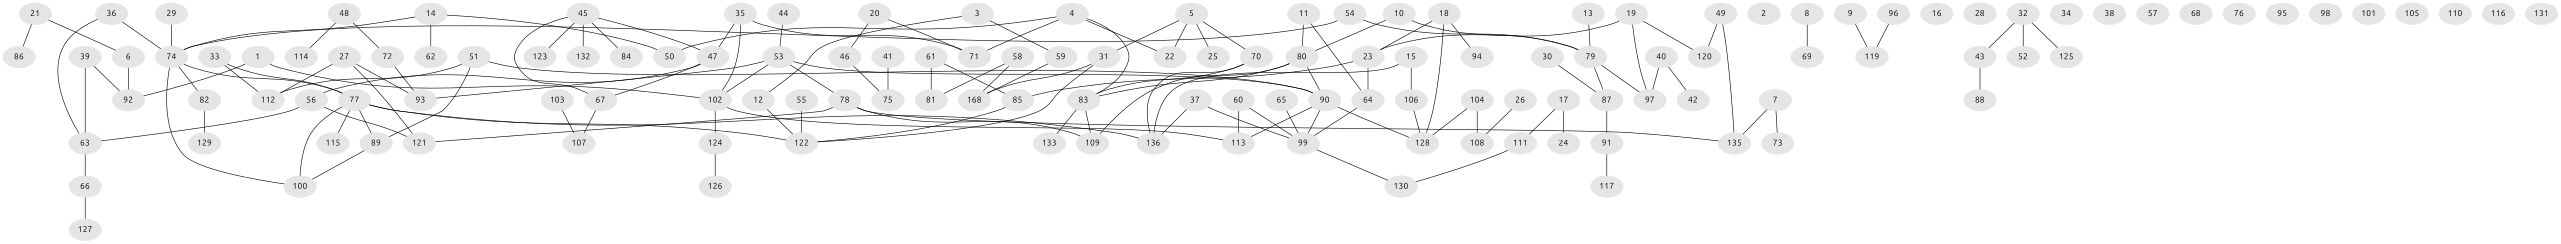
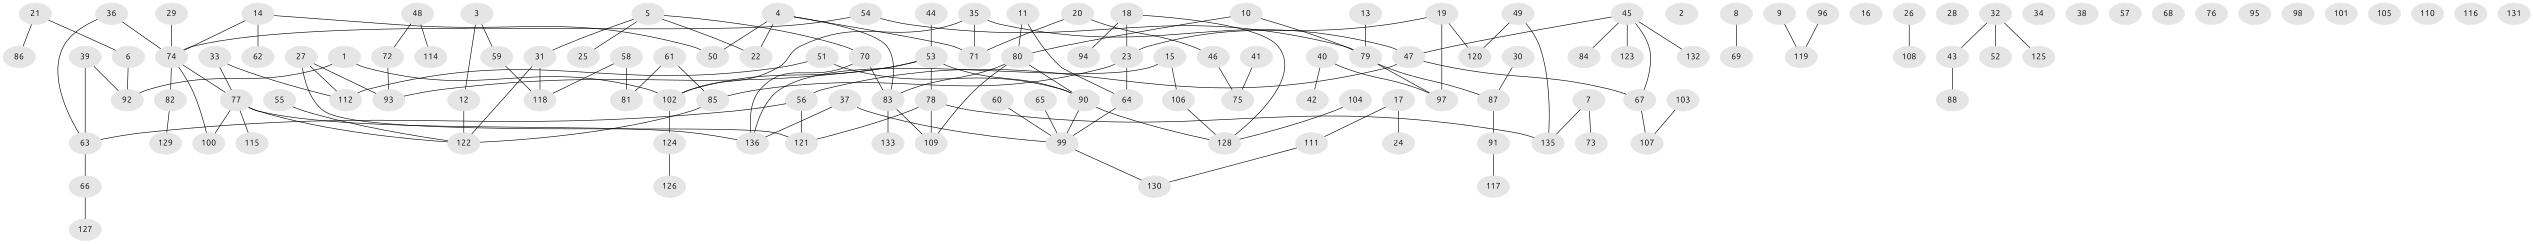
(974, 100) -> (540, 100)
(1477, 122) -> none
(376, 143) -> none
(1238, 143) -> none
